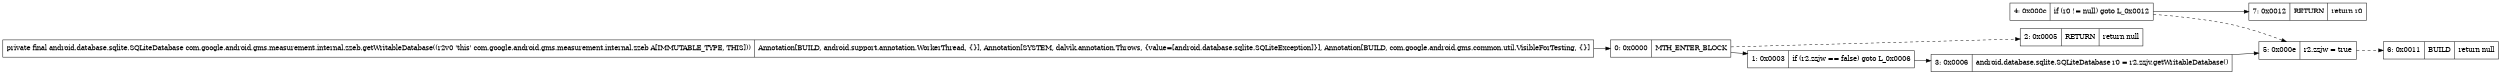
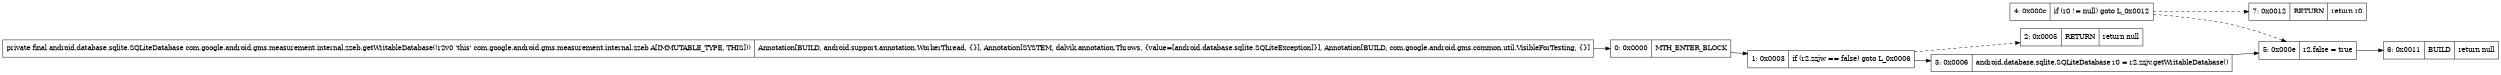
(2199, 12) -> (2199, 12)
(1873, 43) -> (1965, 47)
(2328, 50) -> (2328, 50)
(2367, 50) -> (2367, 50)
